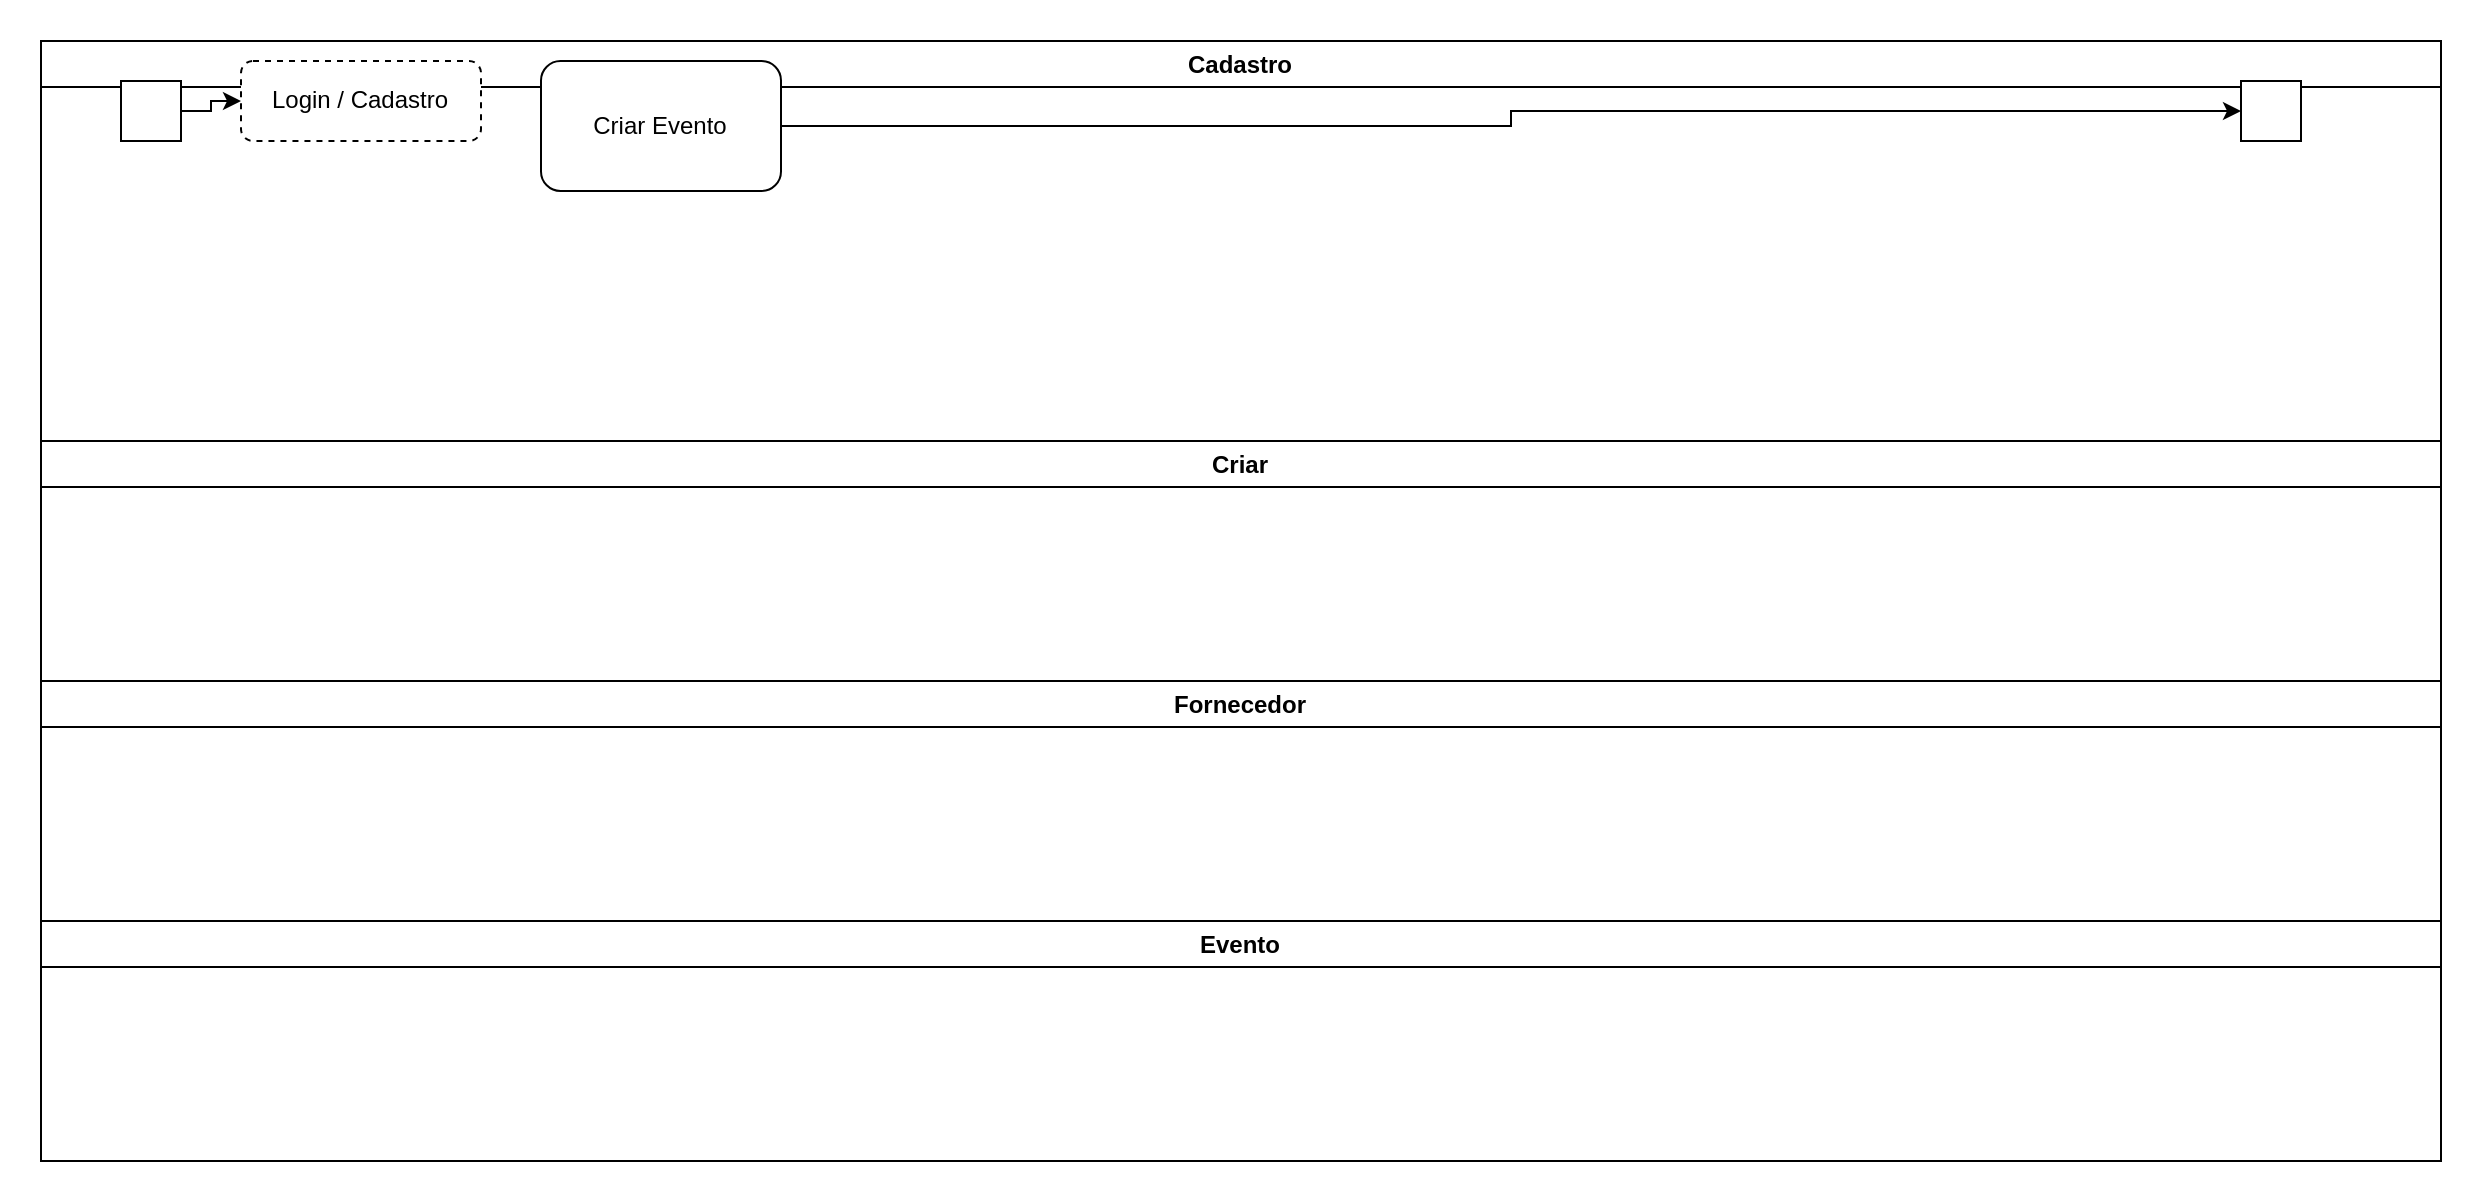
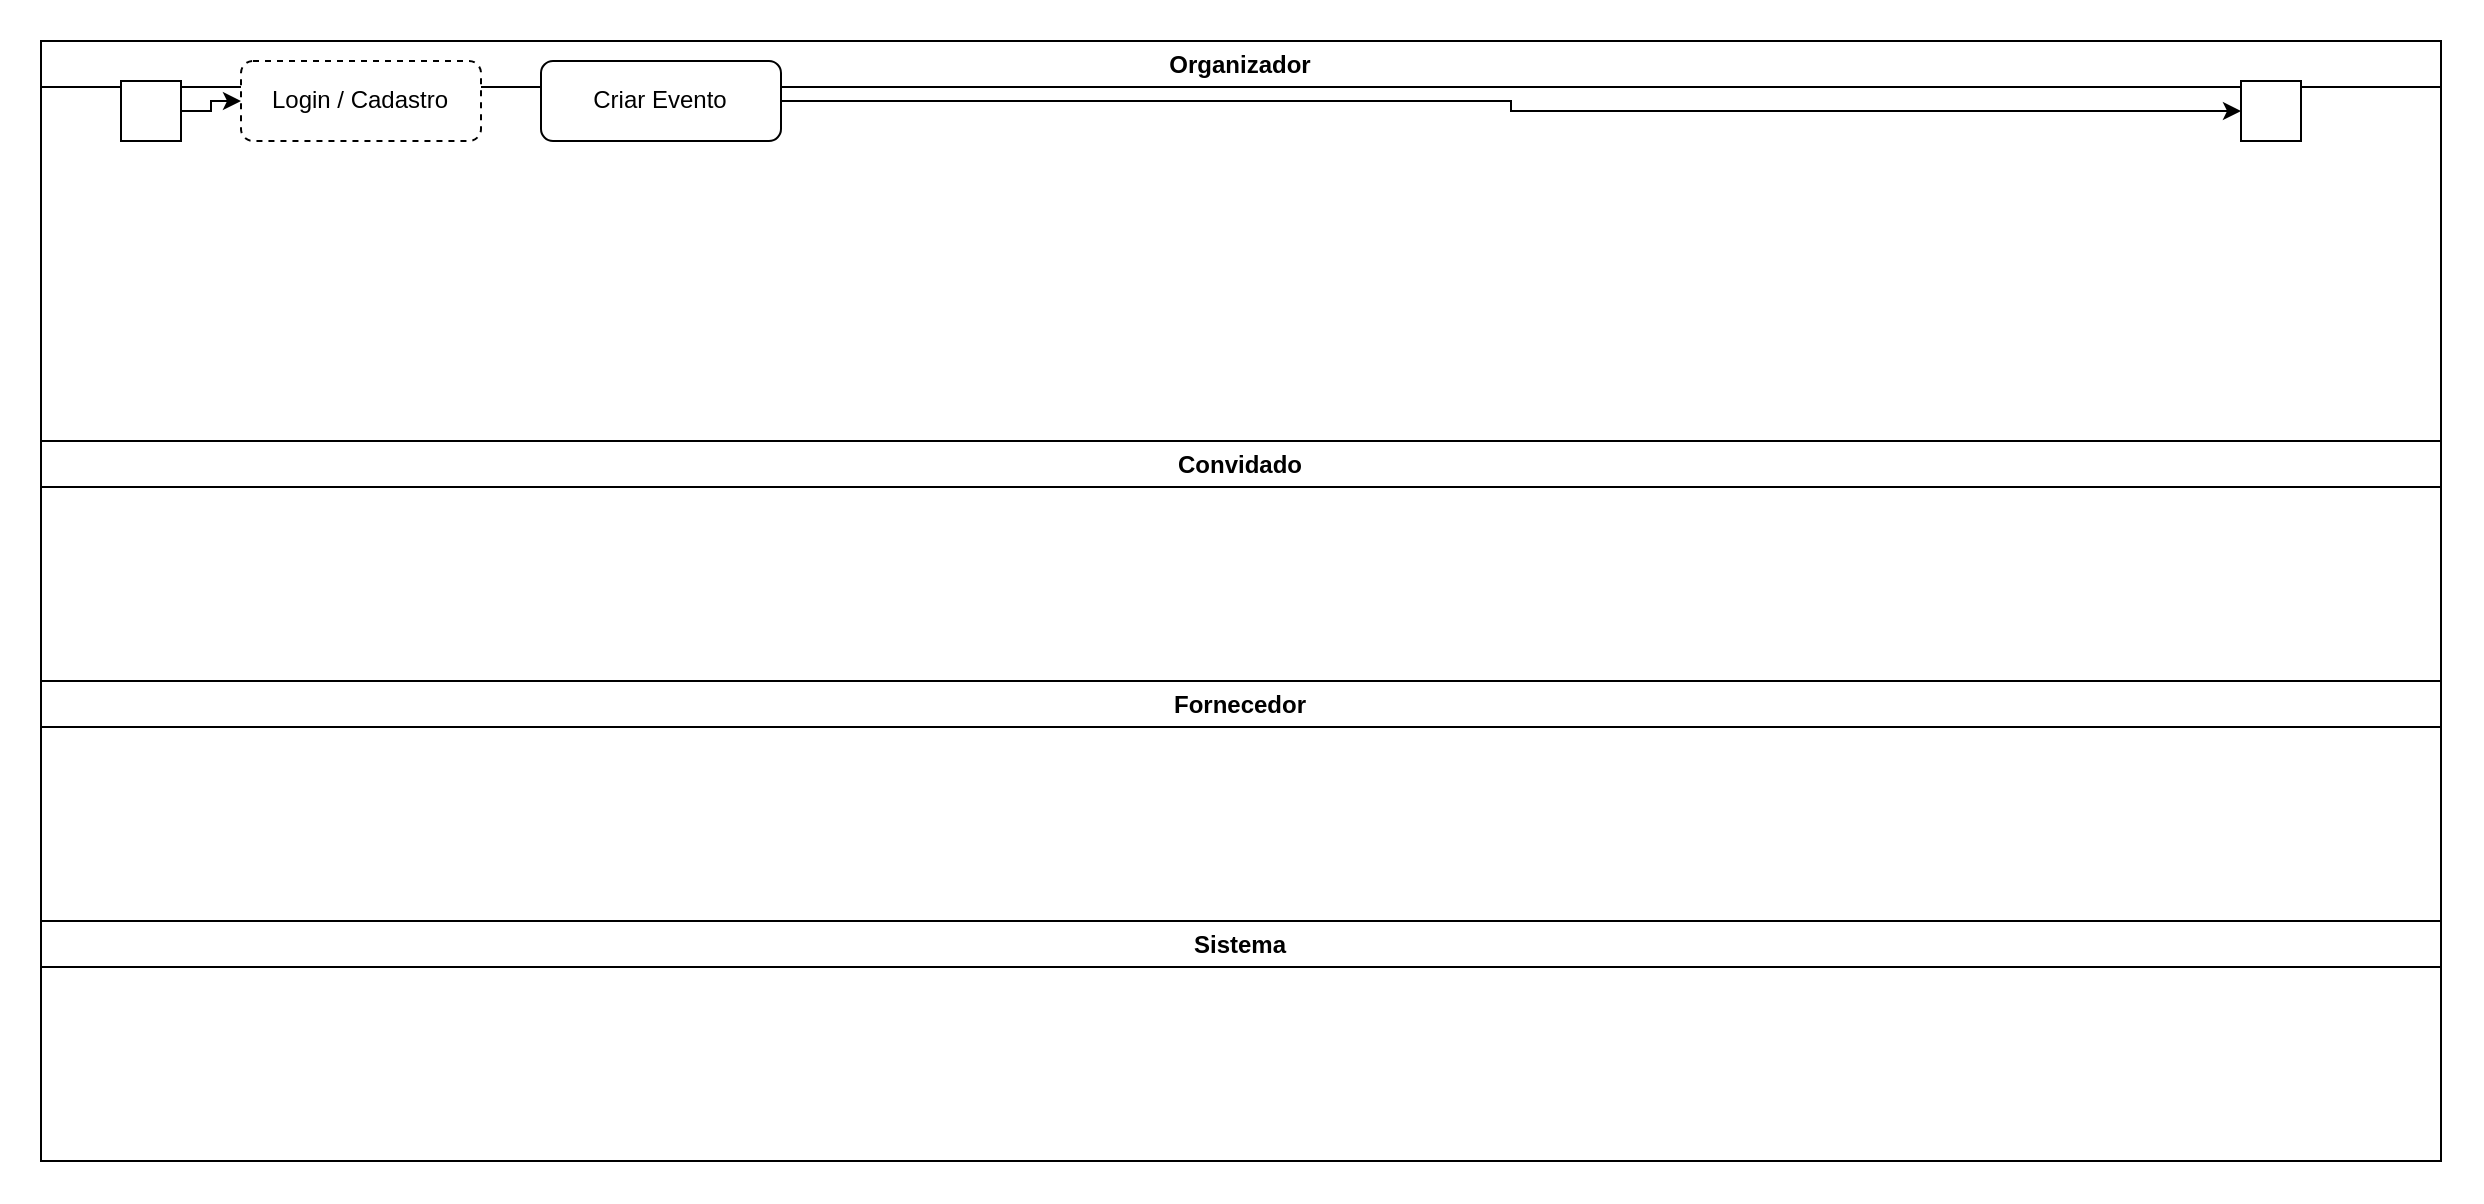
(1240, 65) -> (1240, 65)
(661, 126) -> (661, 101)
(1240, 465) -> (1240, 465)
(1240, 945) -> (1240, 945)
